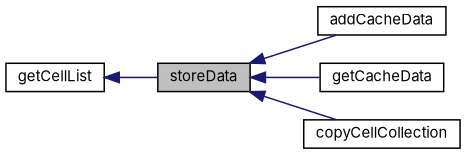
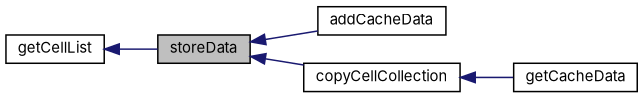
(293, 77) -> (494, 77)
